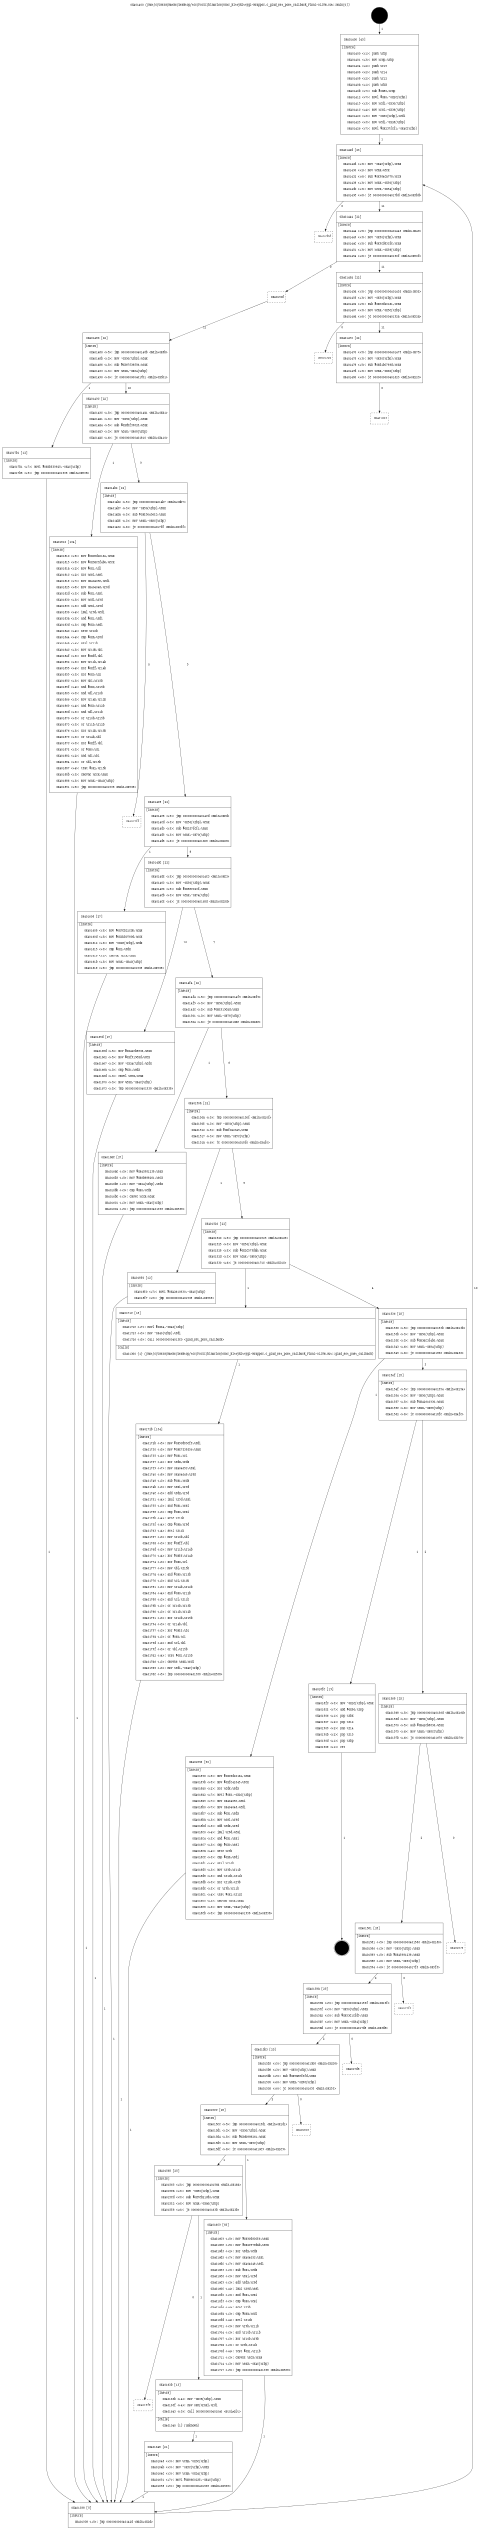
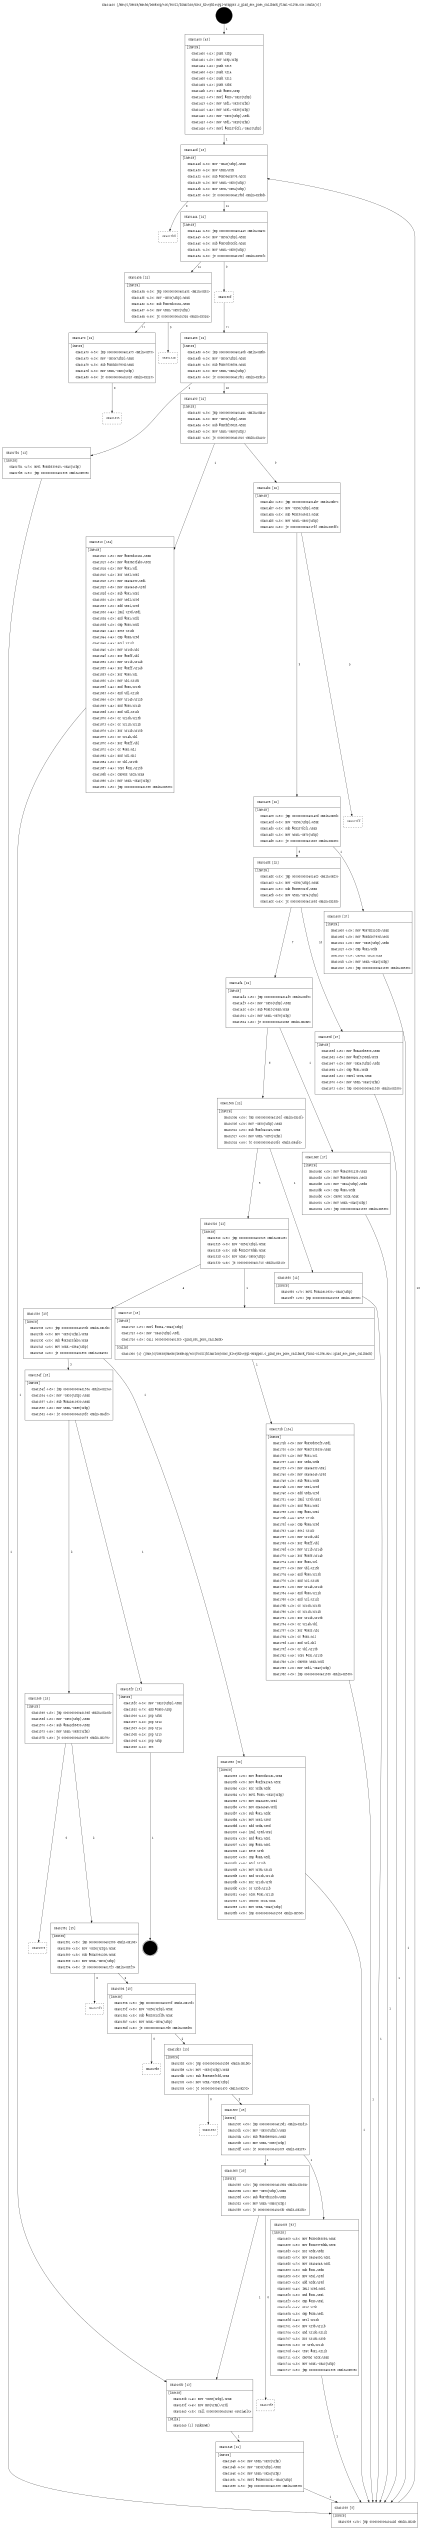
(75, 1649) -> (18, 1565)
